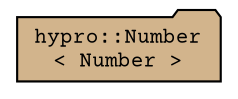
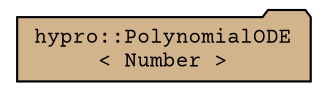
(119, 49) -> (164, 49)
